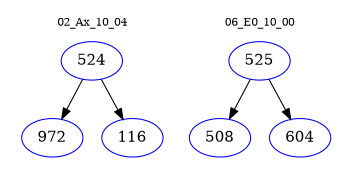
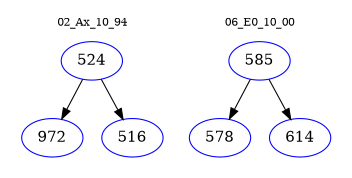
(92, 23) -> (92, 23)
(260, 61) -> (260, 61)
(132, 138) -> (132, 138)
(220, 138) -> (220, 138)
(300, 138) -> (300, 138)
